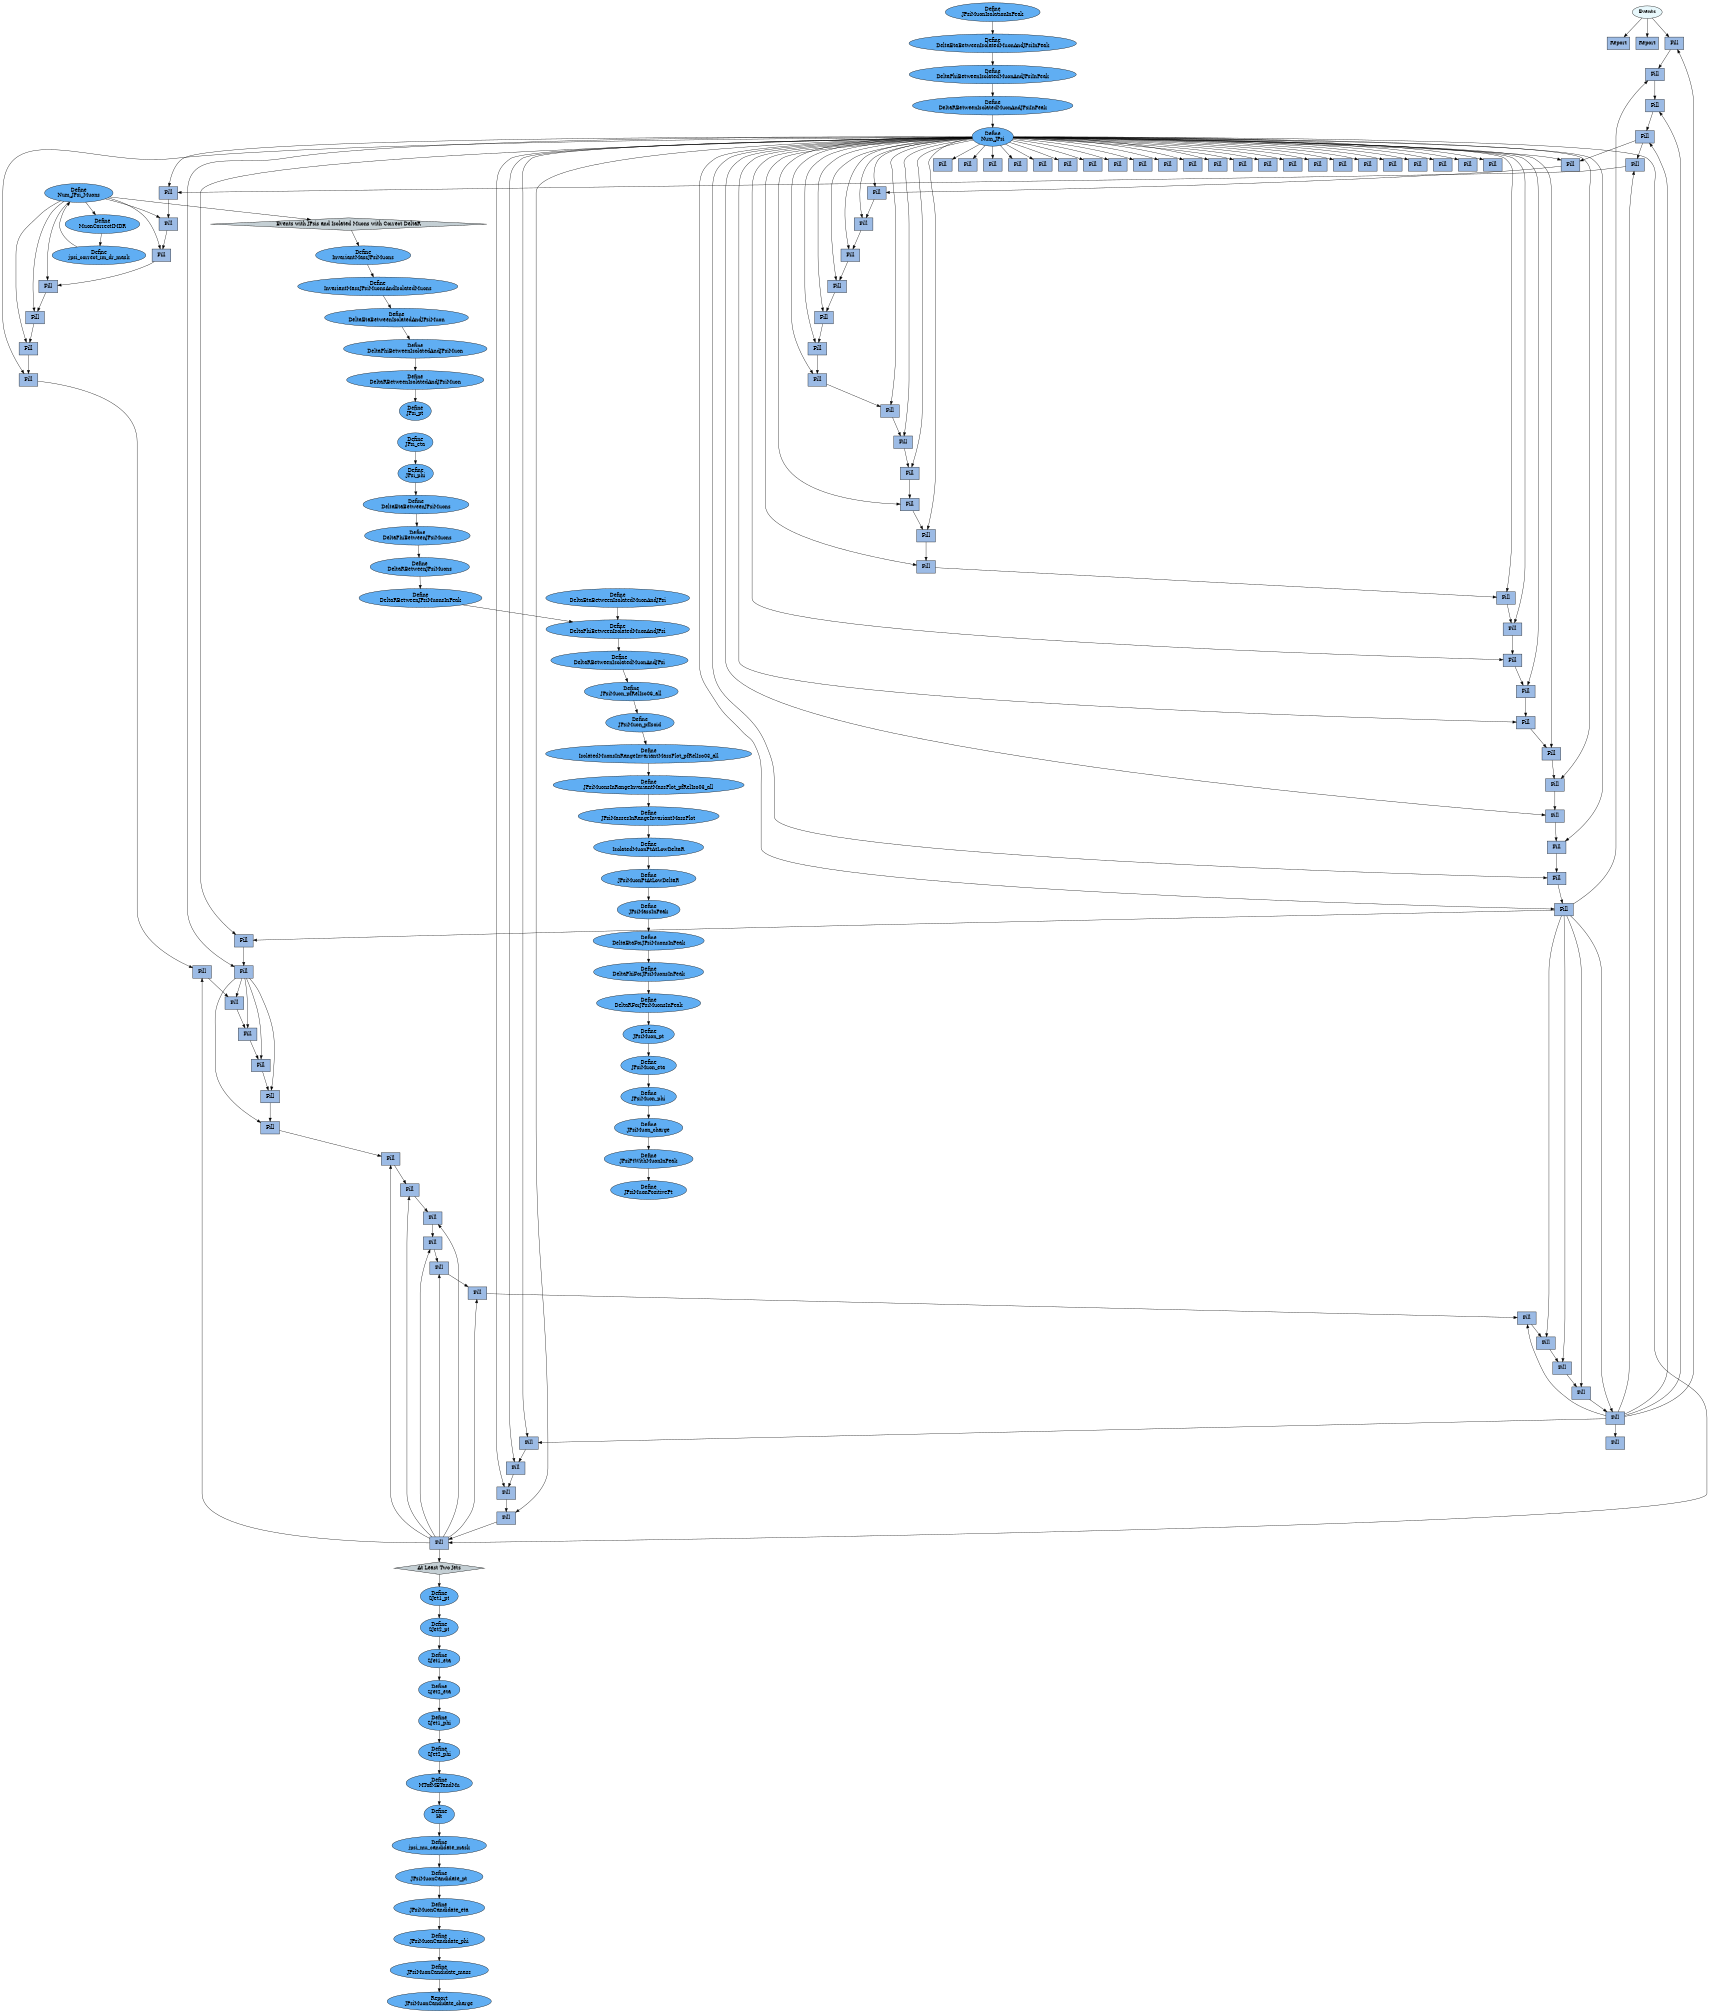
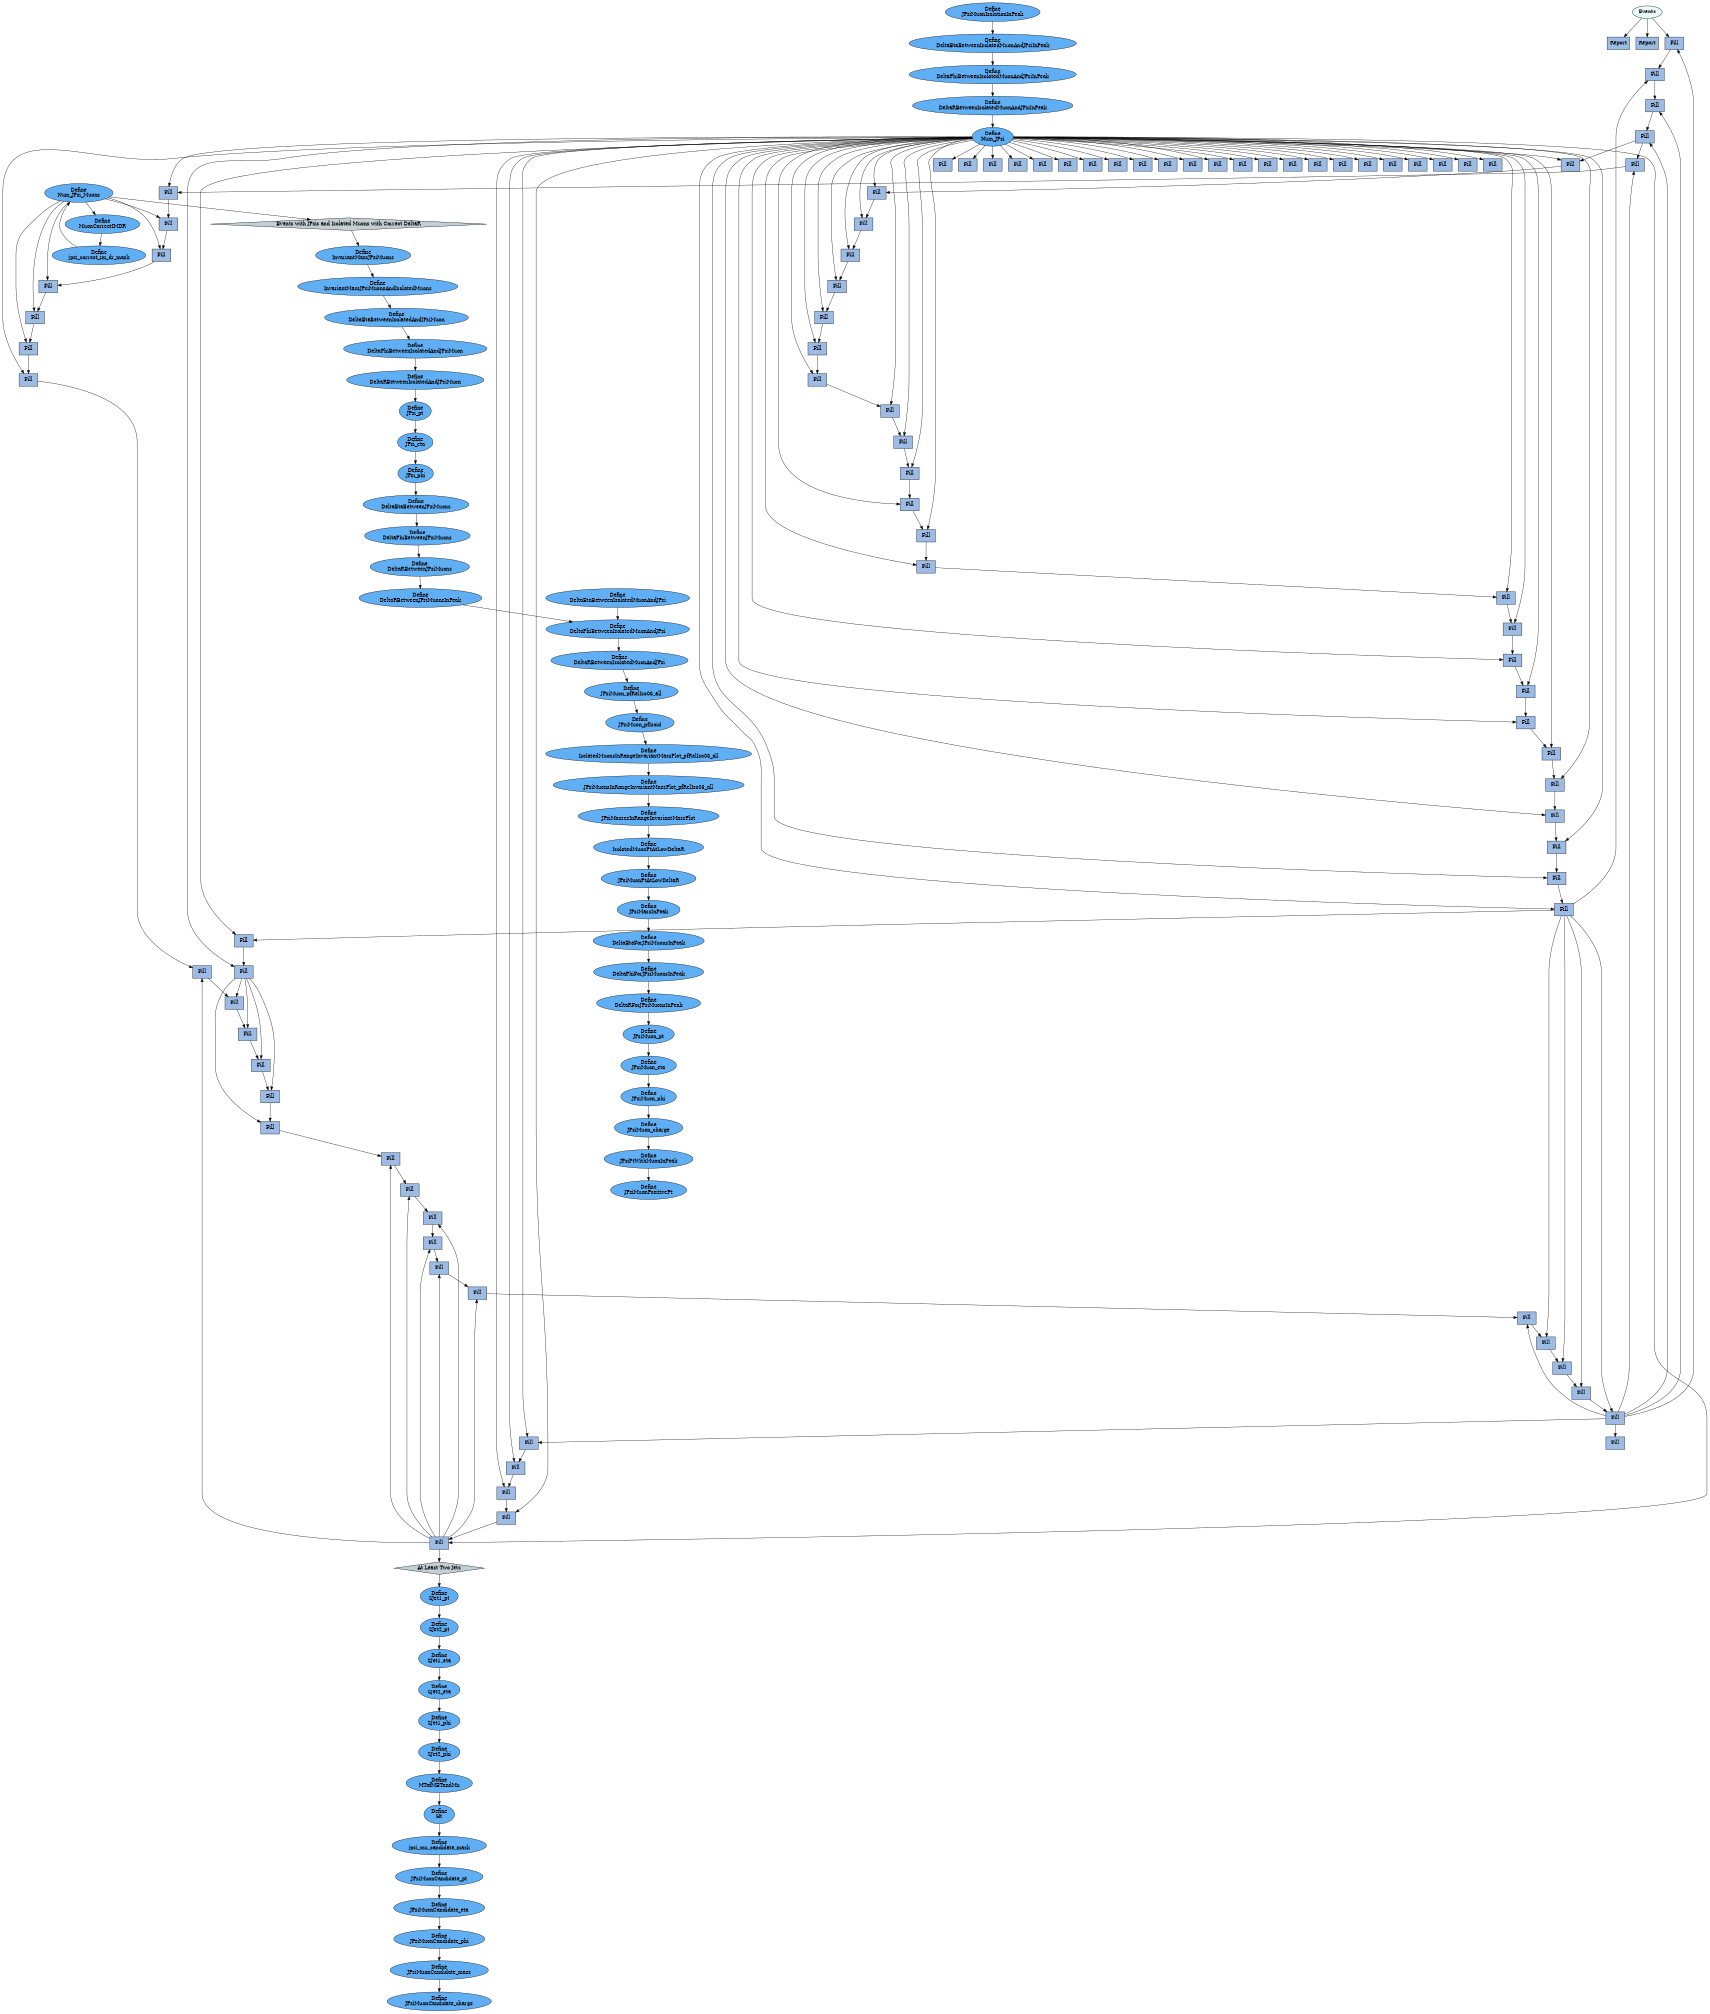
none -> (415, 425)
(439, 2001) -> (439, 2001)
